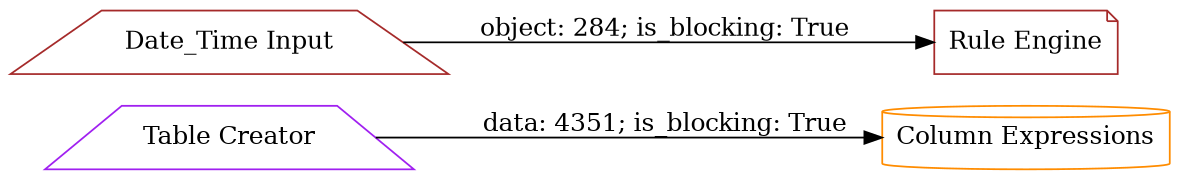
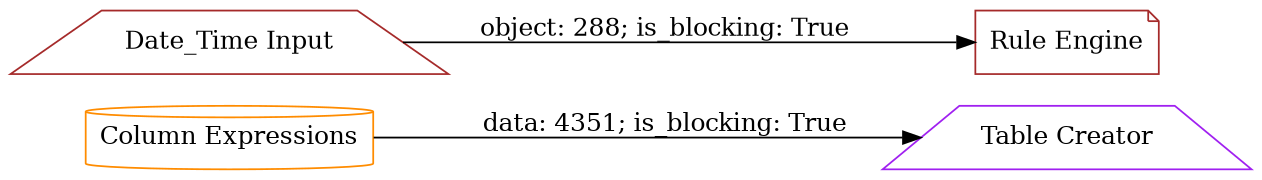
(665, 29) -> (665, 29)
(620, 138) -> (638, 138)
